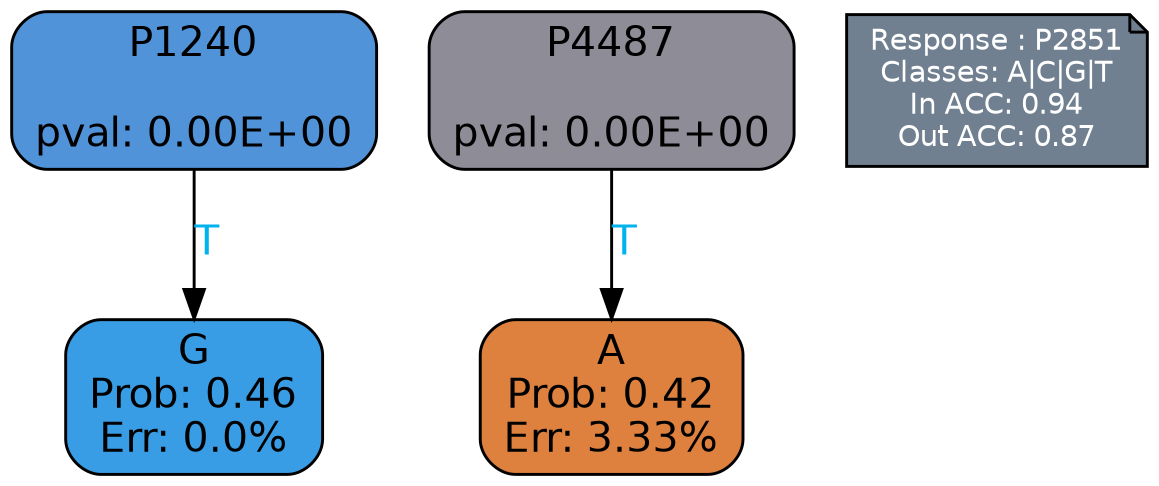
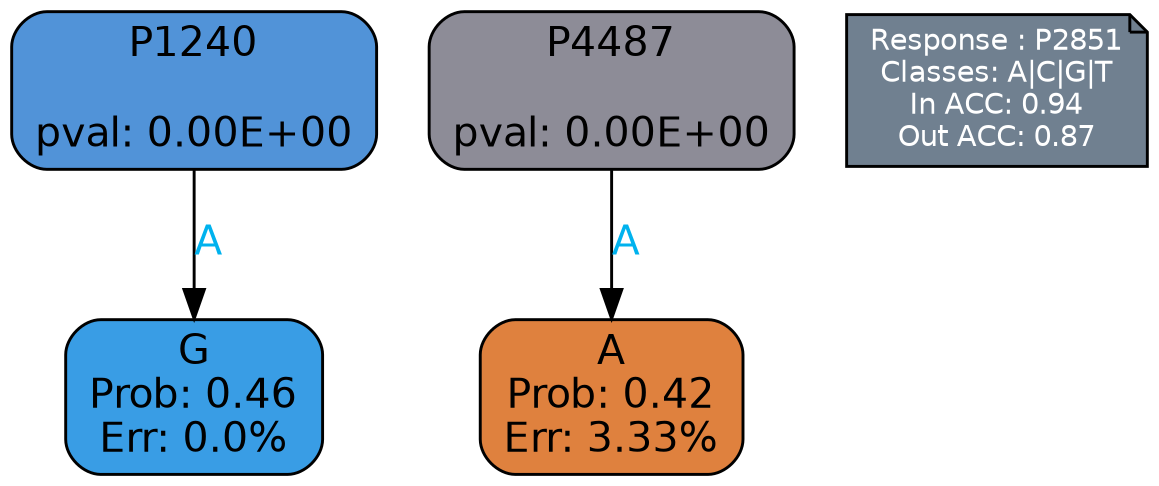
(207, 244) -> (209, 244)
(625, 244) -> (626, 244)
